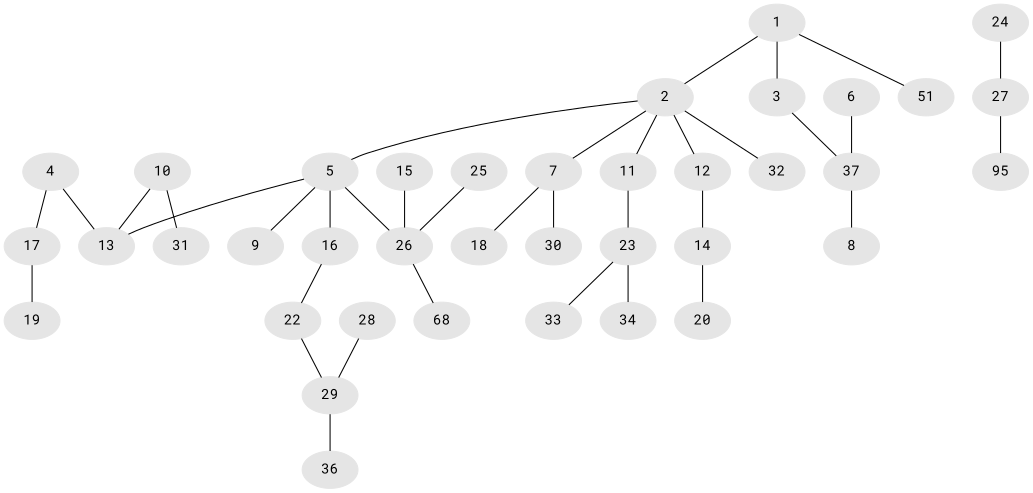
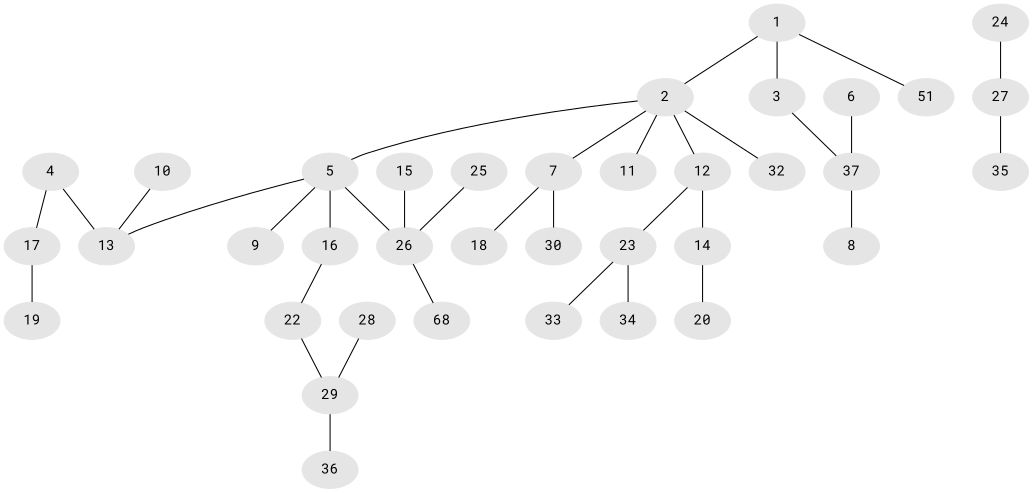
(1001, 172) -> (1001, 172)
(628, 209) -> (665, 209)
(181, 246) -> none
